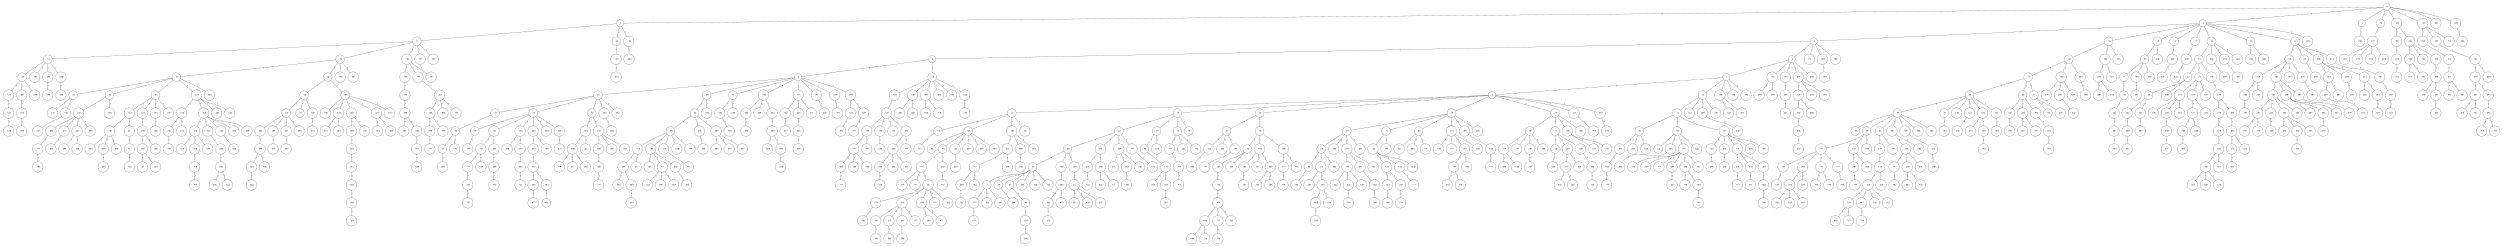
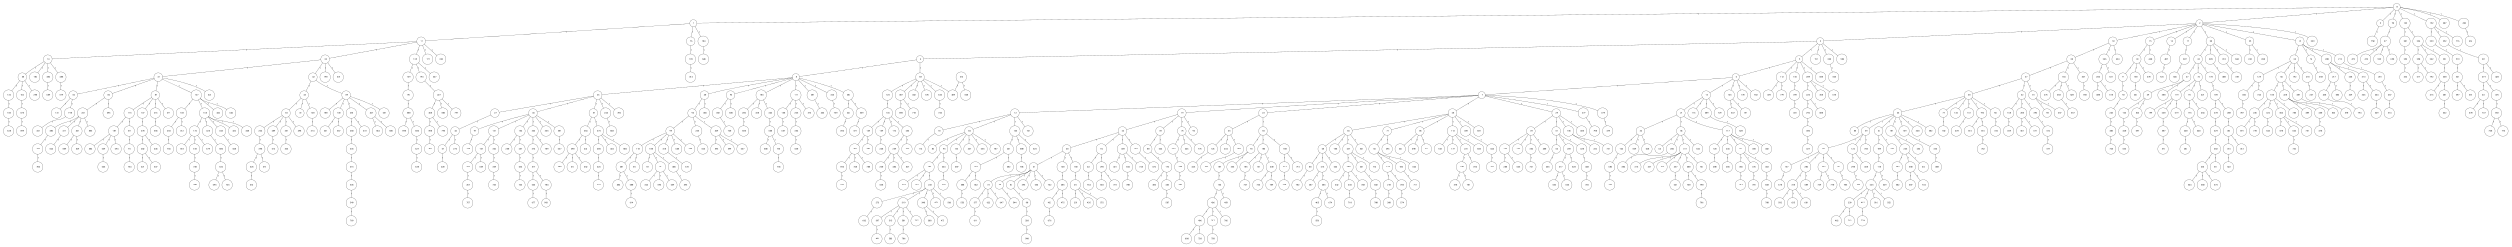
(923, 86) -> (937, 85)
none -> (1225, 203)
